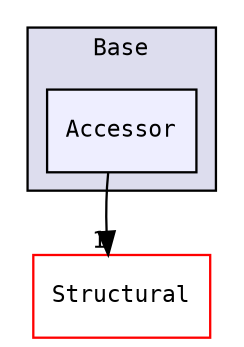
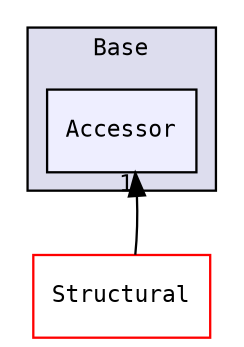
(106, 205) -> (137, 225)
